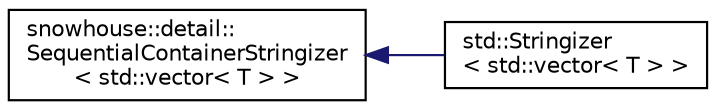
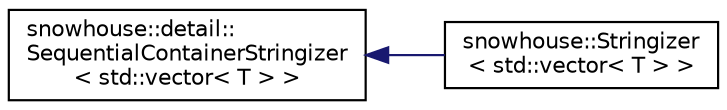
(576, 55) -> (582, 55)
